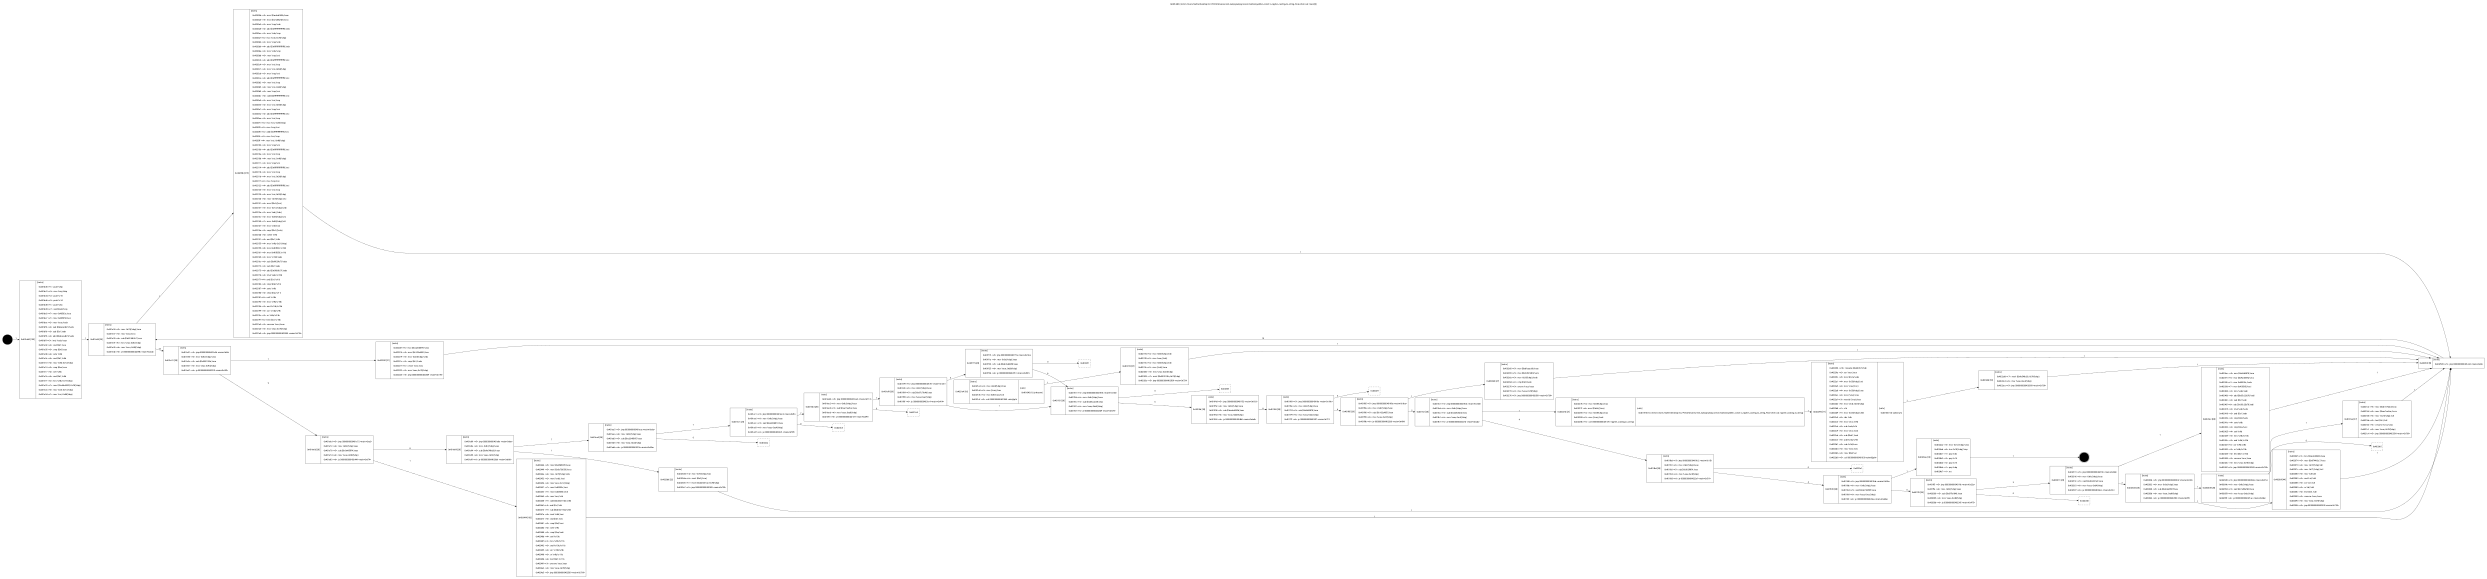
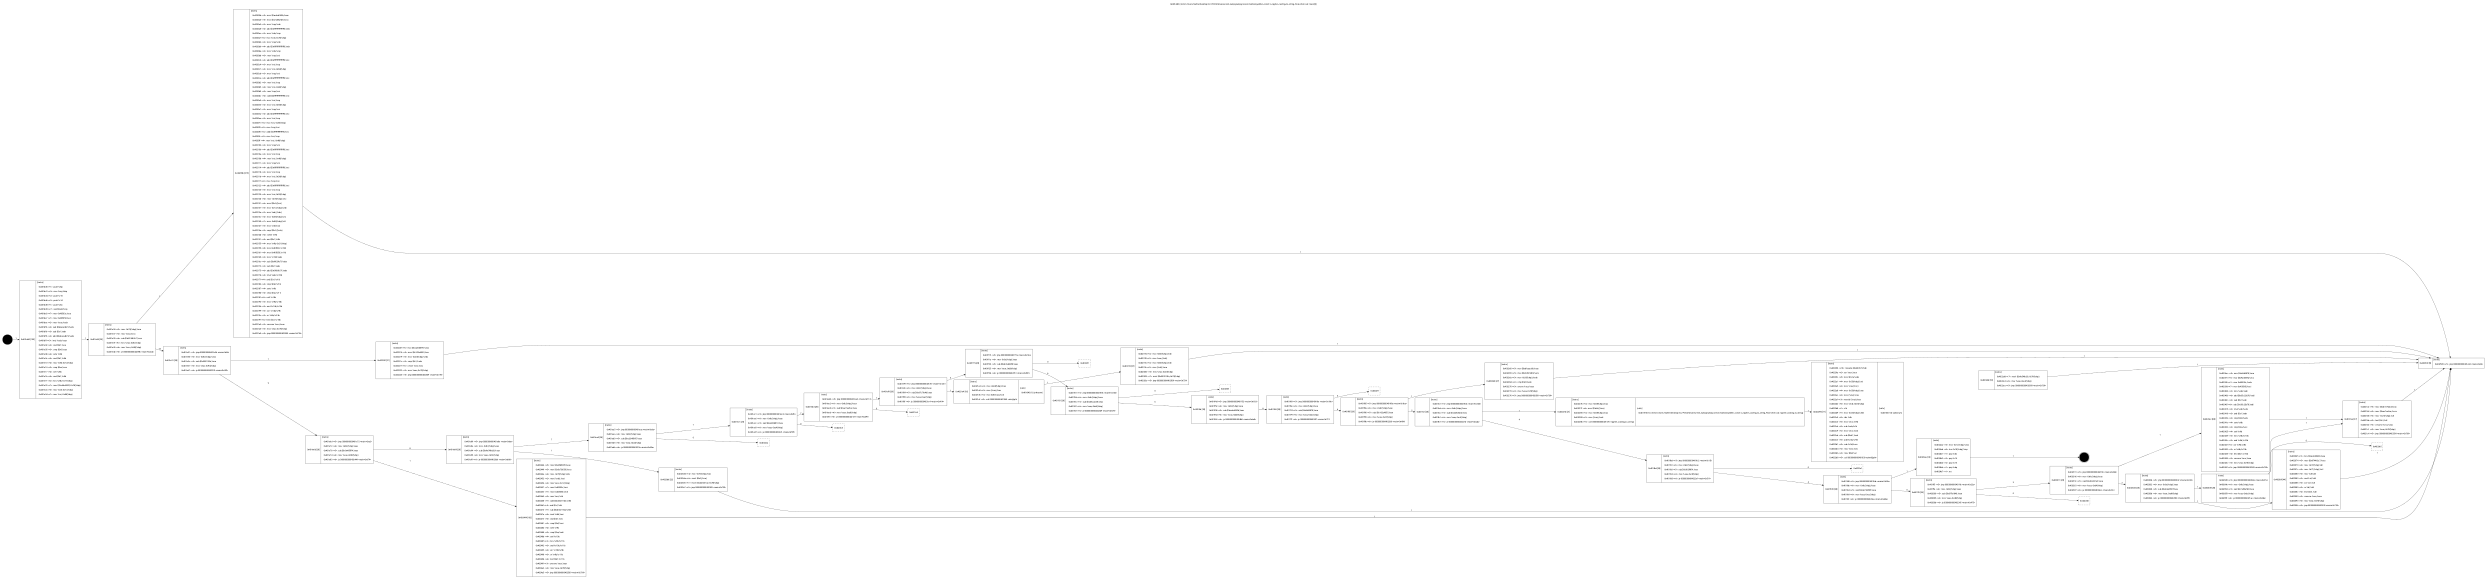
(1302, 340) -> none
(2350, 390) -> (2305, 419)
(1940, 395) -> none
(998, 410) -> (950, 392)
